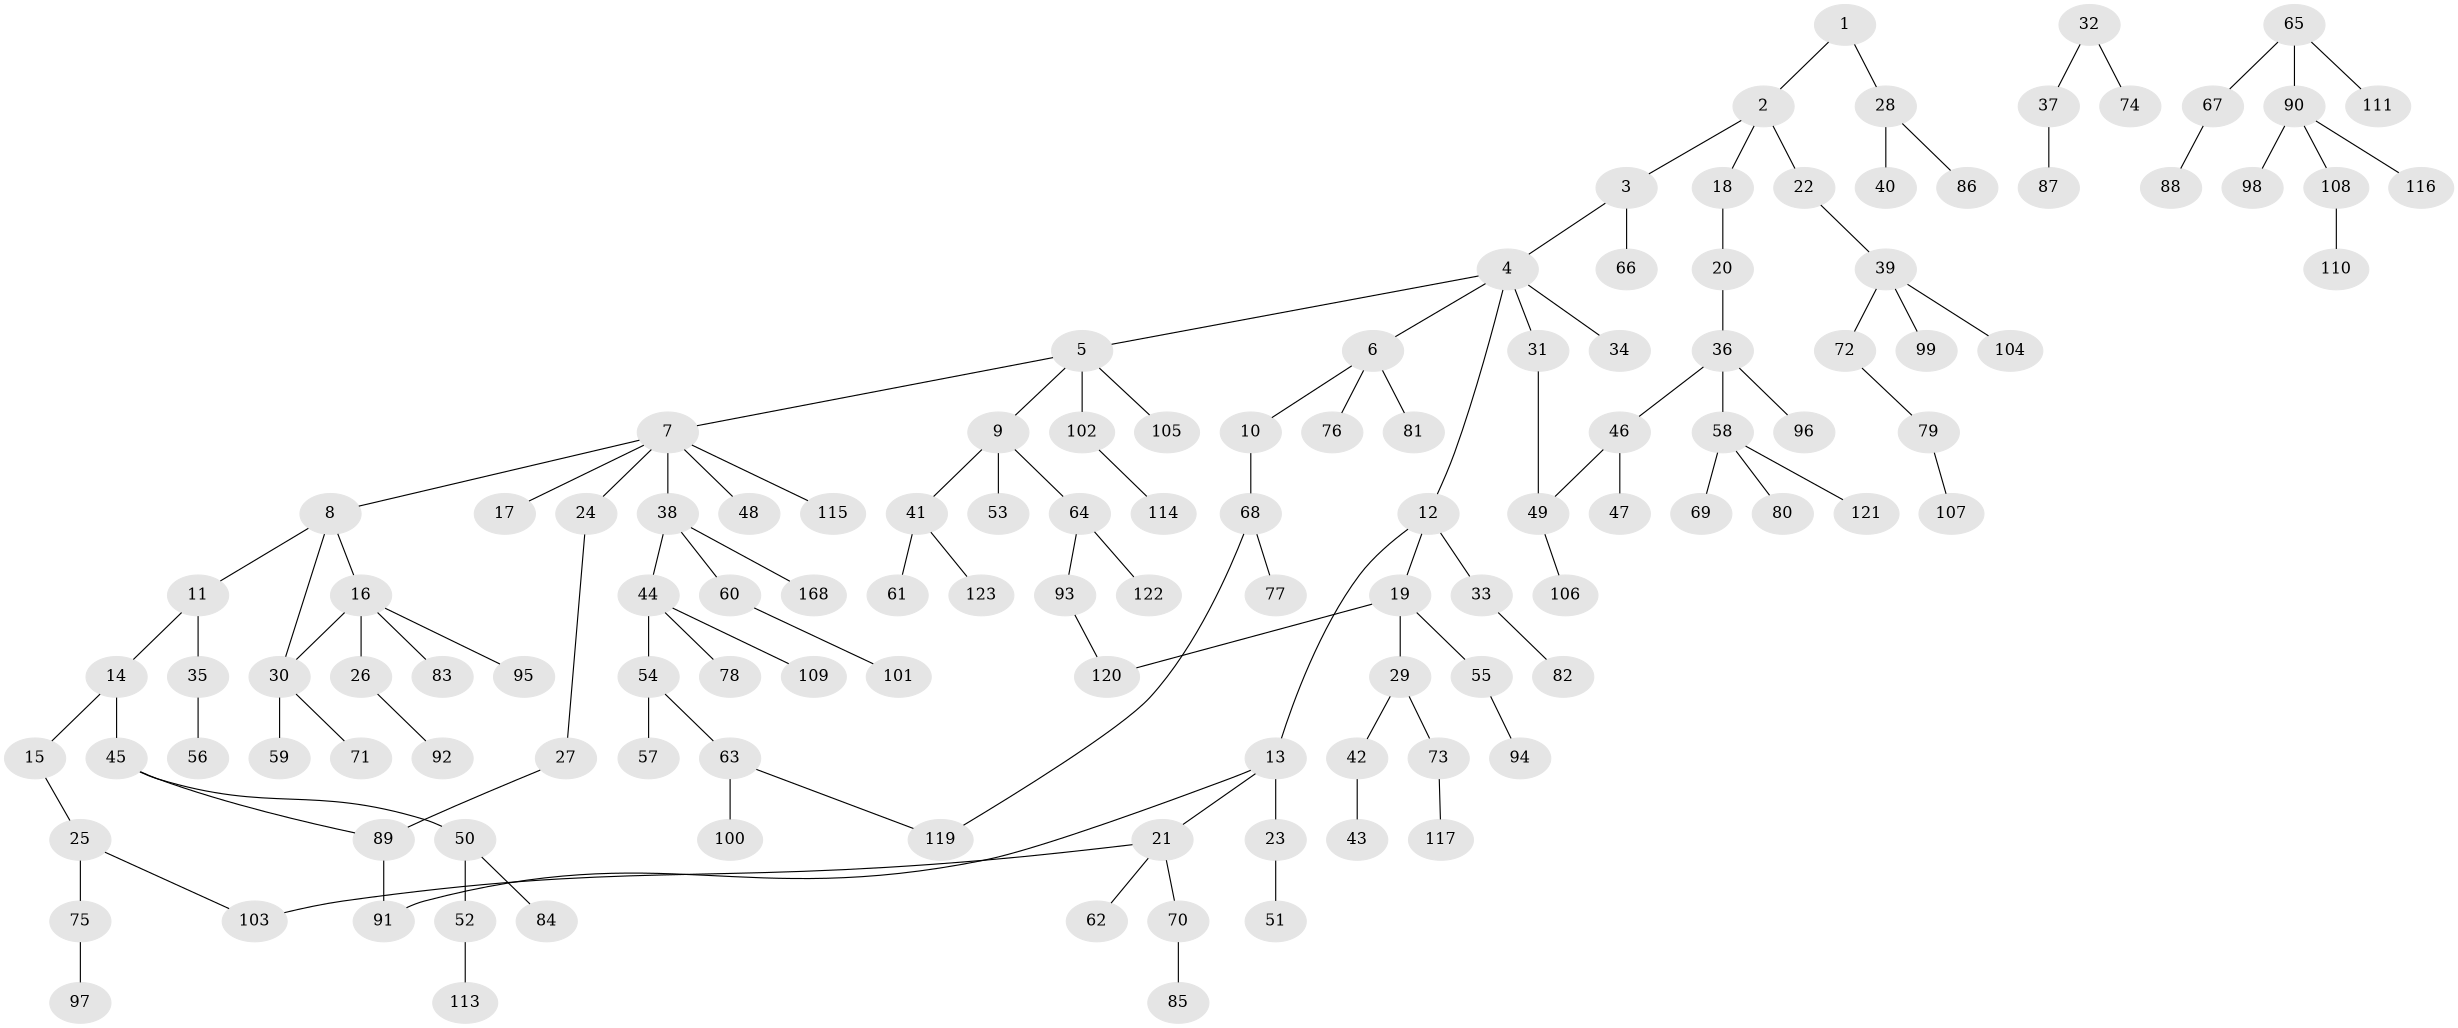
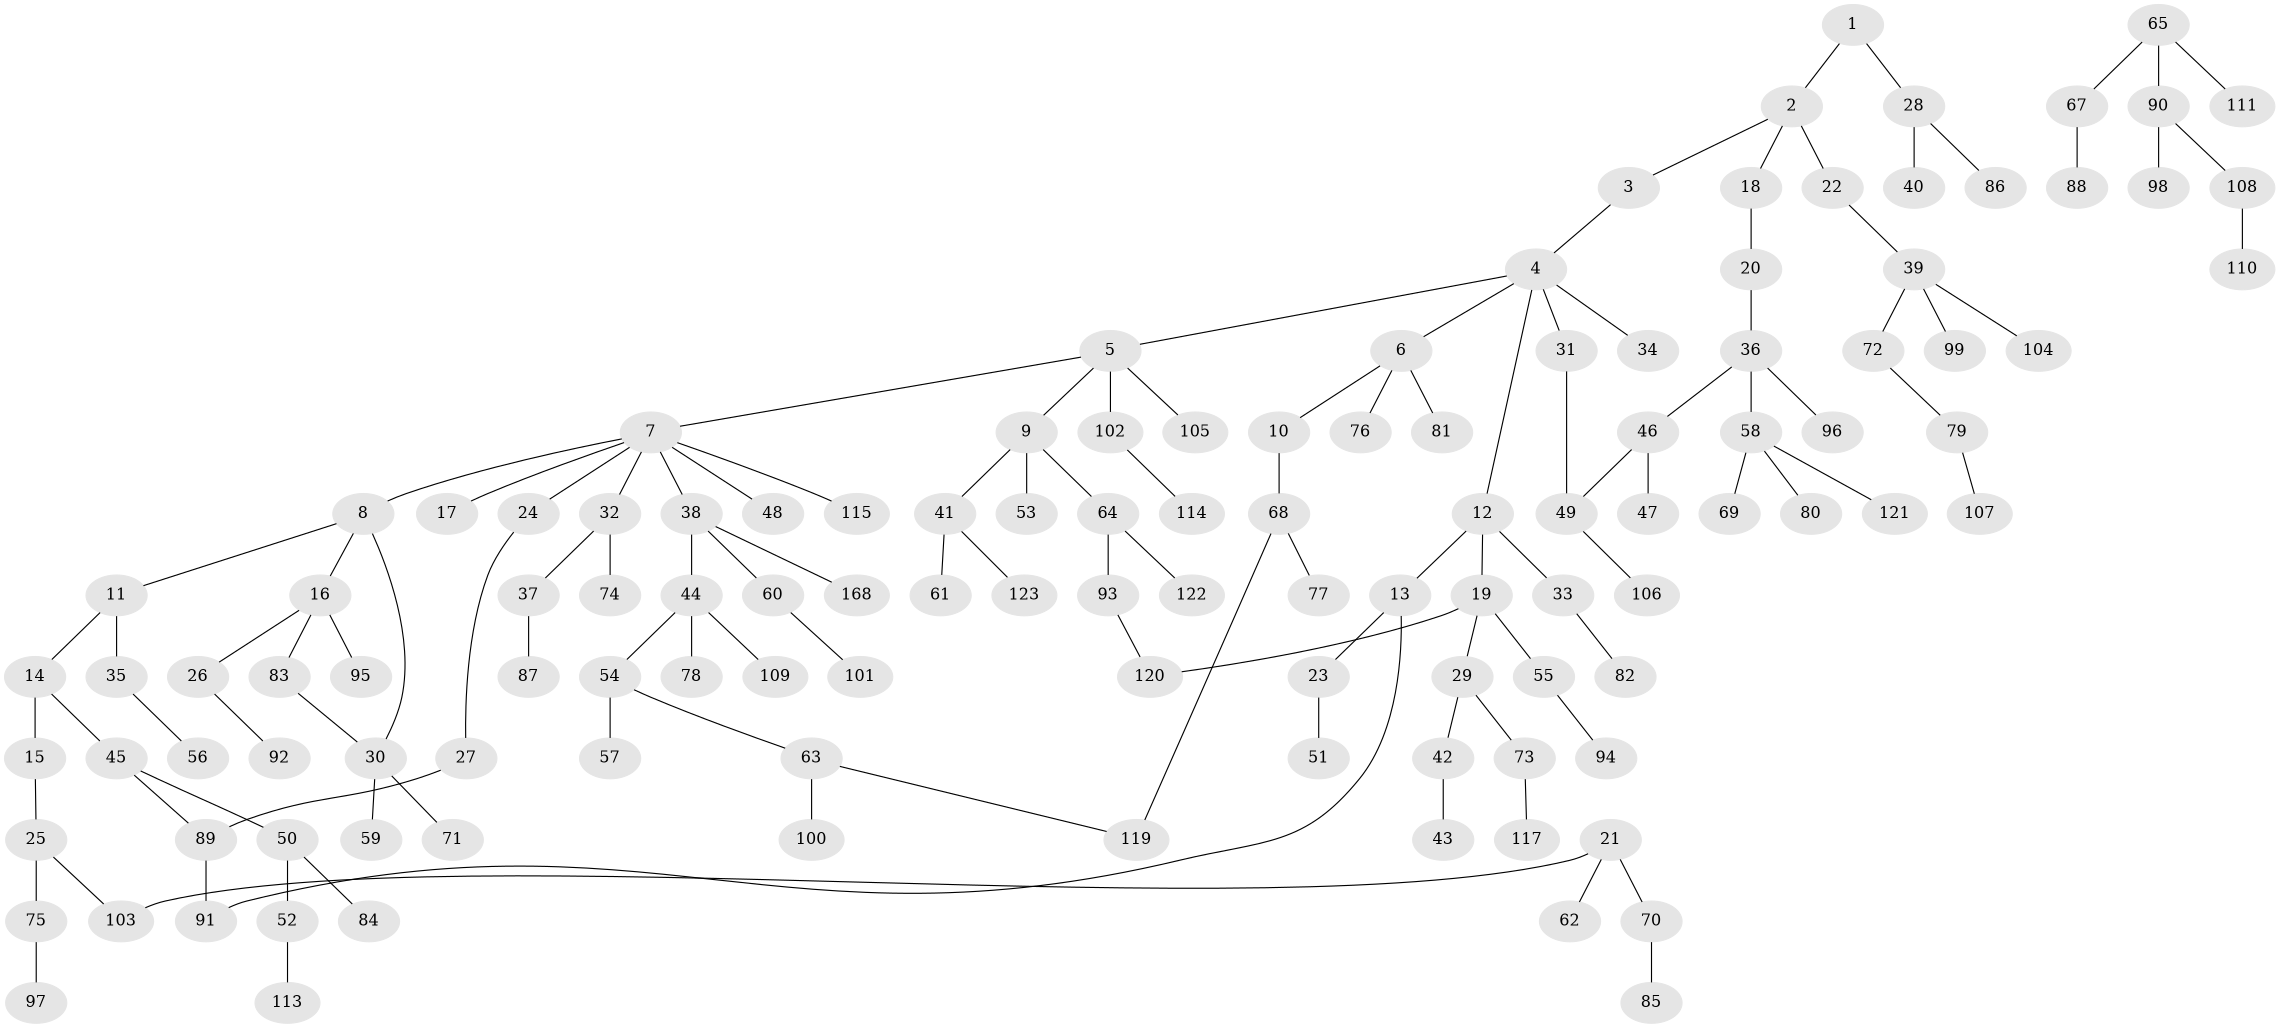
(2421, 188) -> none
(1627, 269) -> none
none -> (630, 473)
(320, 636) -> (328, 718)
(1219, 799) -> none
